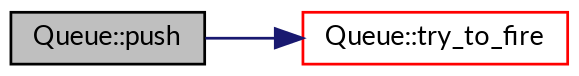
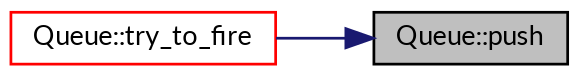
(240, 38) -> (311, 38)
